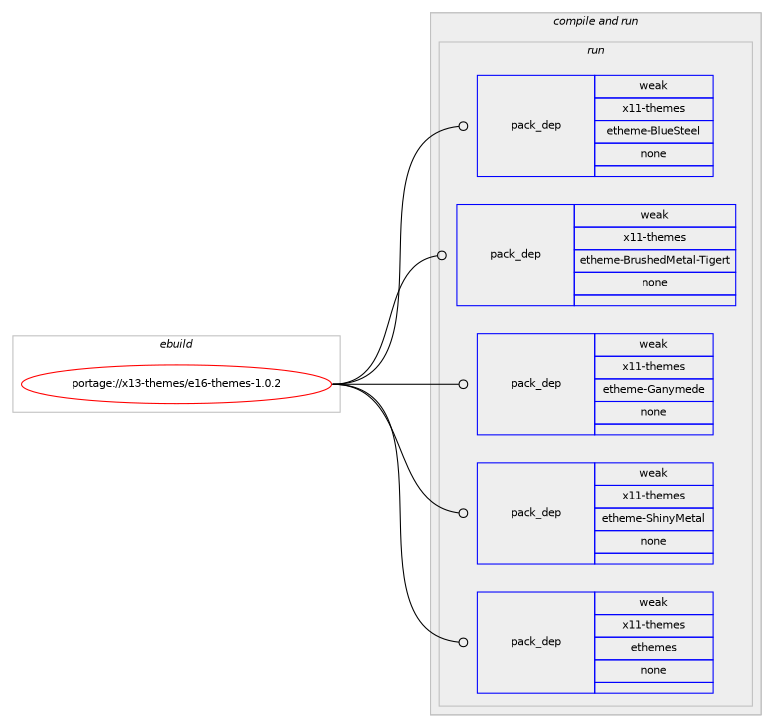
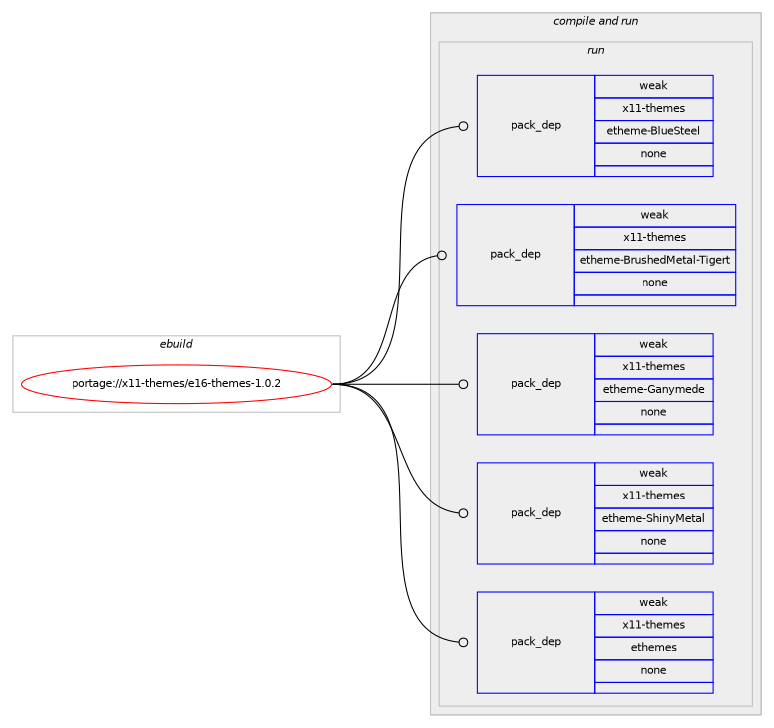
(177, 384) -> (177, 384)
